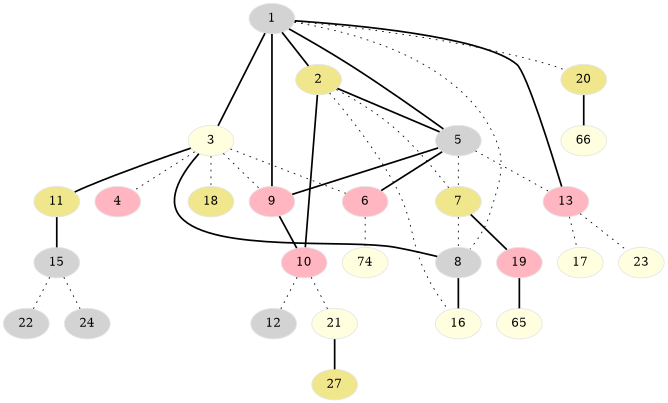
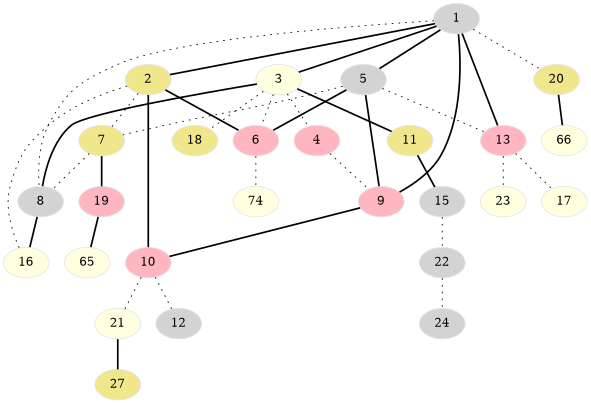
(388, 110) -> (202, 110)
(241, 171) -> (349, 171)
(72, 293) -> (442, 293)
